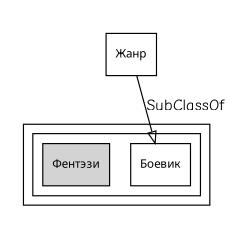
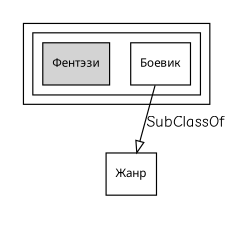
(144, 104) -> (148, 113)
